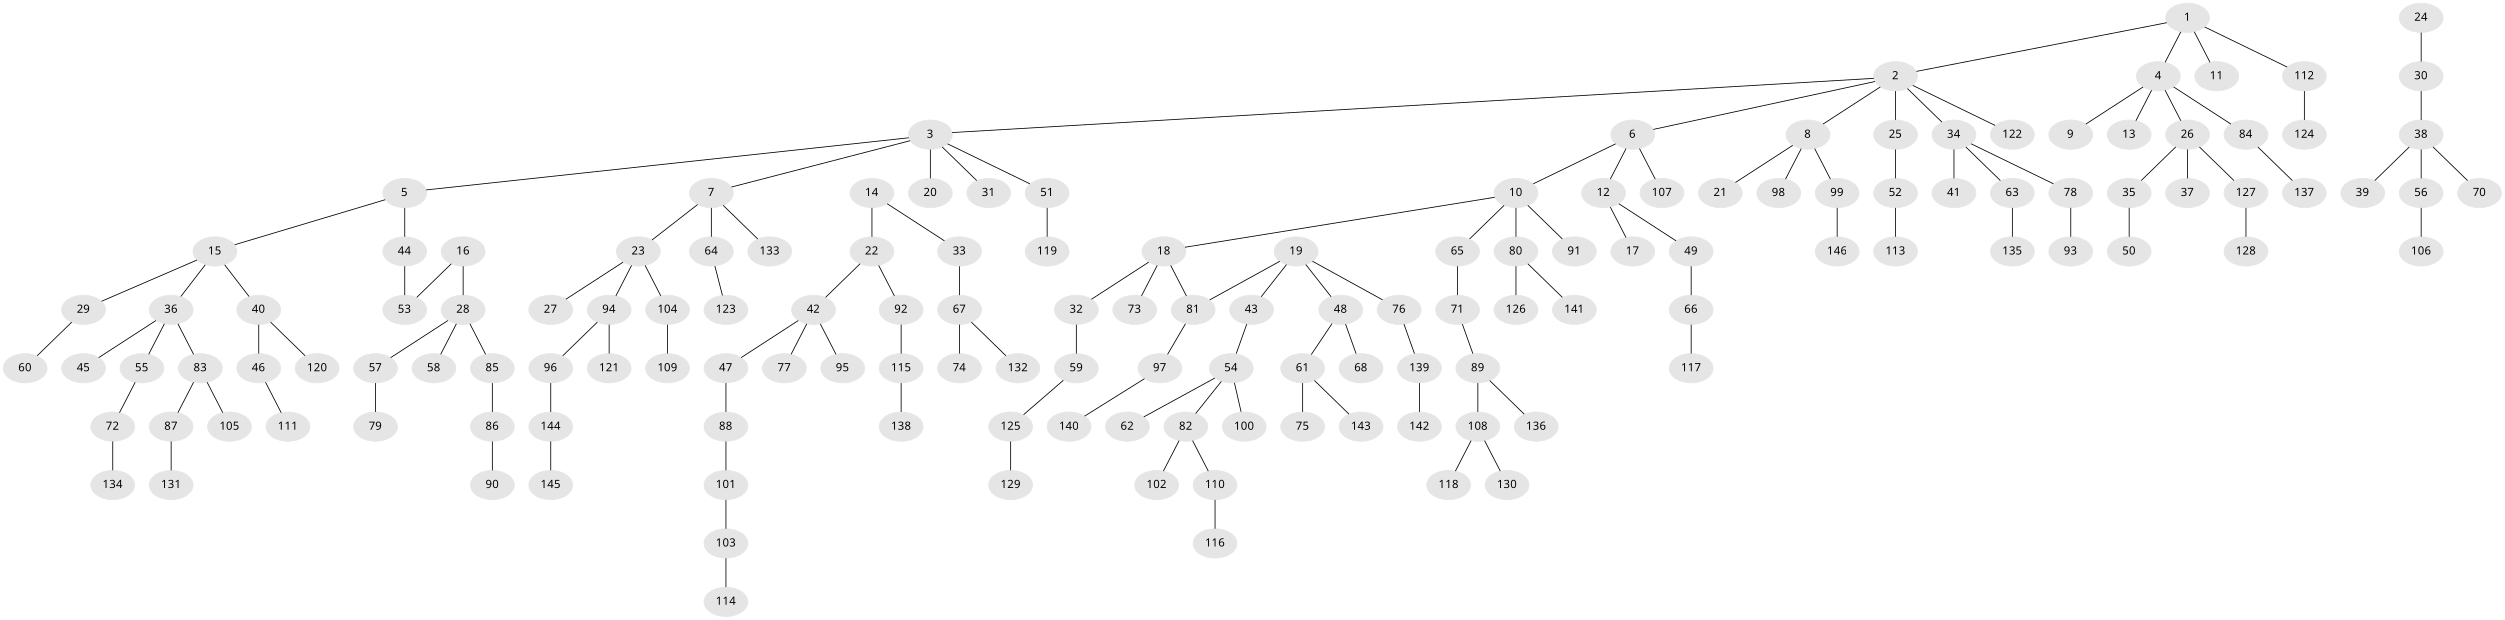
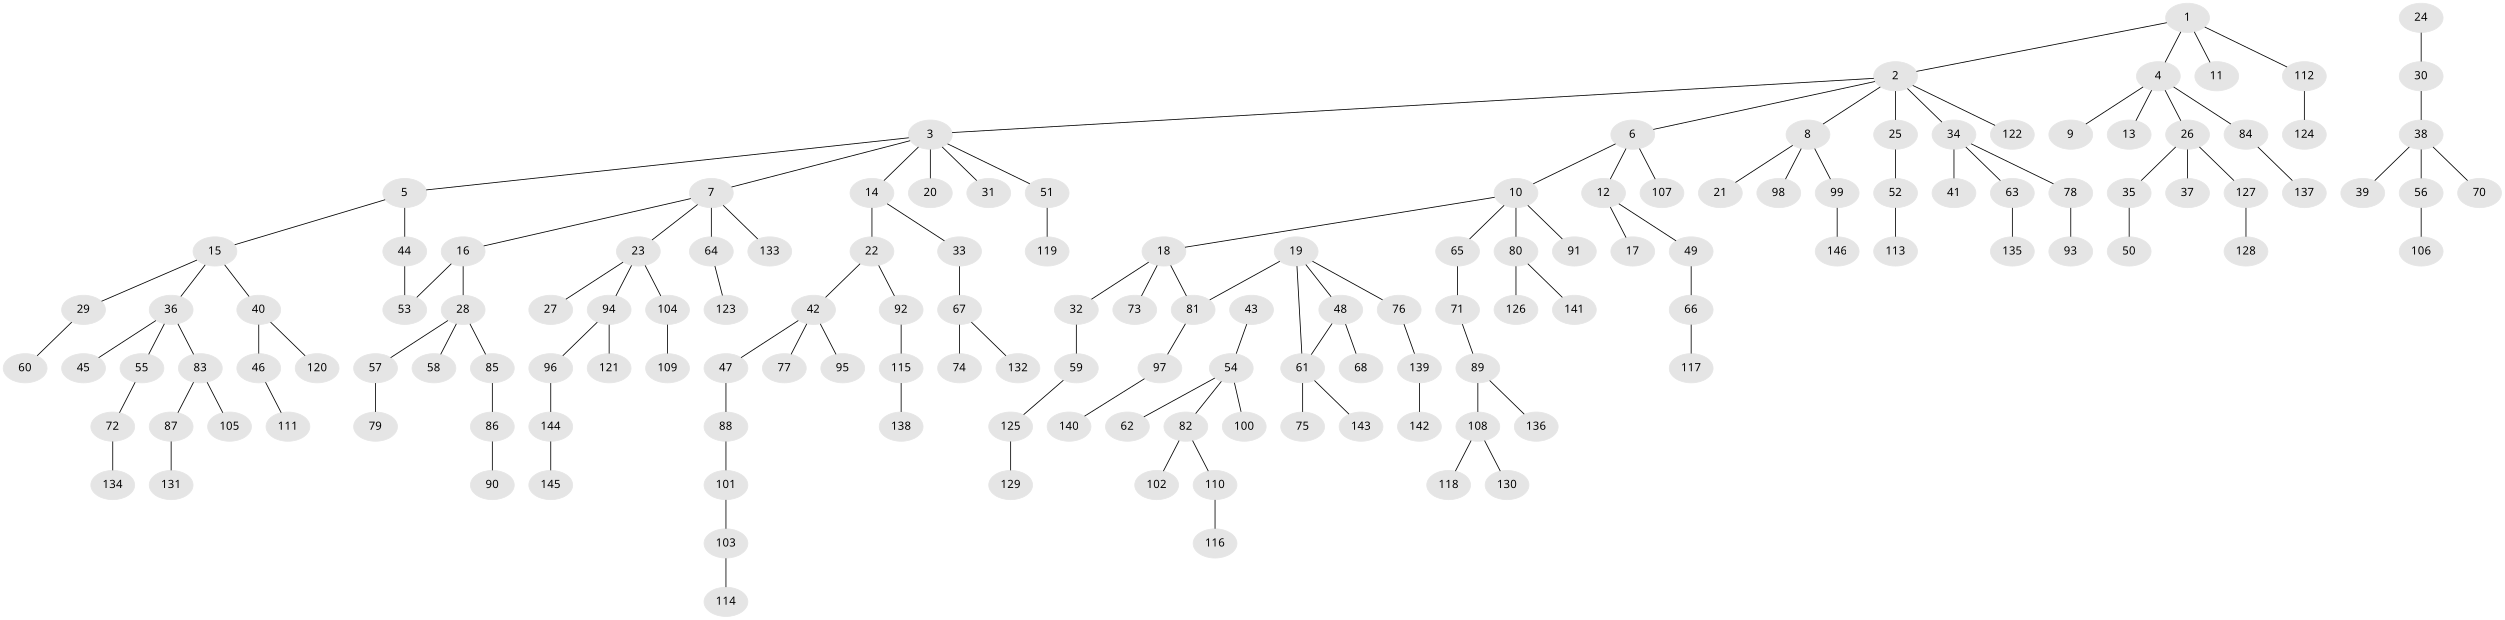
none -> (901, 164)
none -> (587, 222)
(1274, 281) -> (1299, 310)
